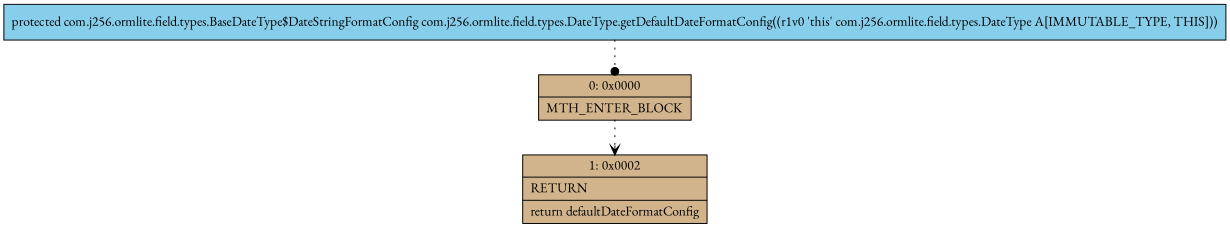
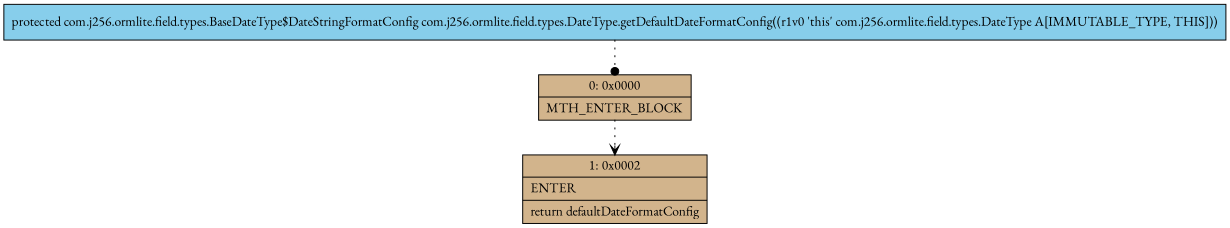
(559, 188) -> (554, 188)
